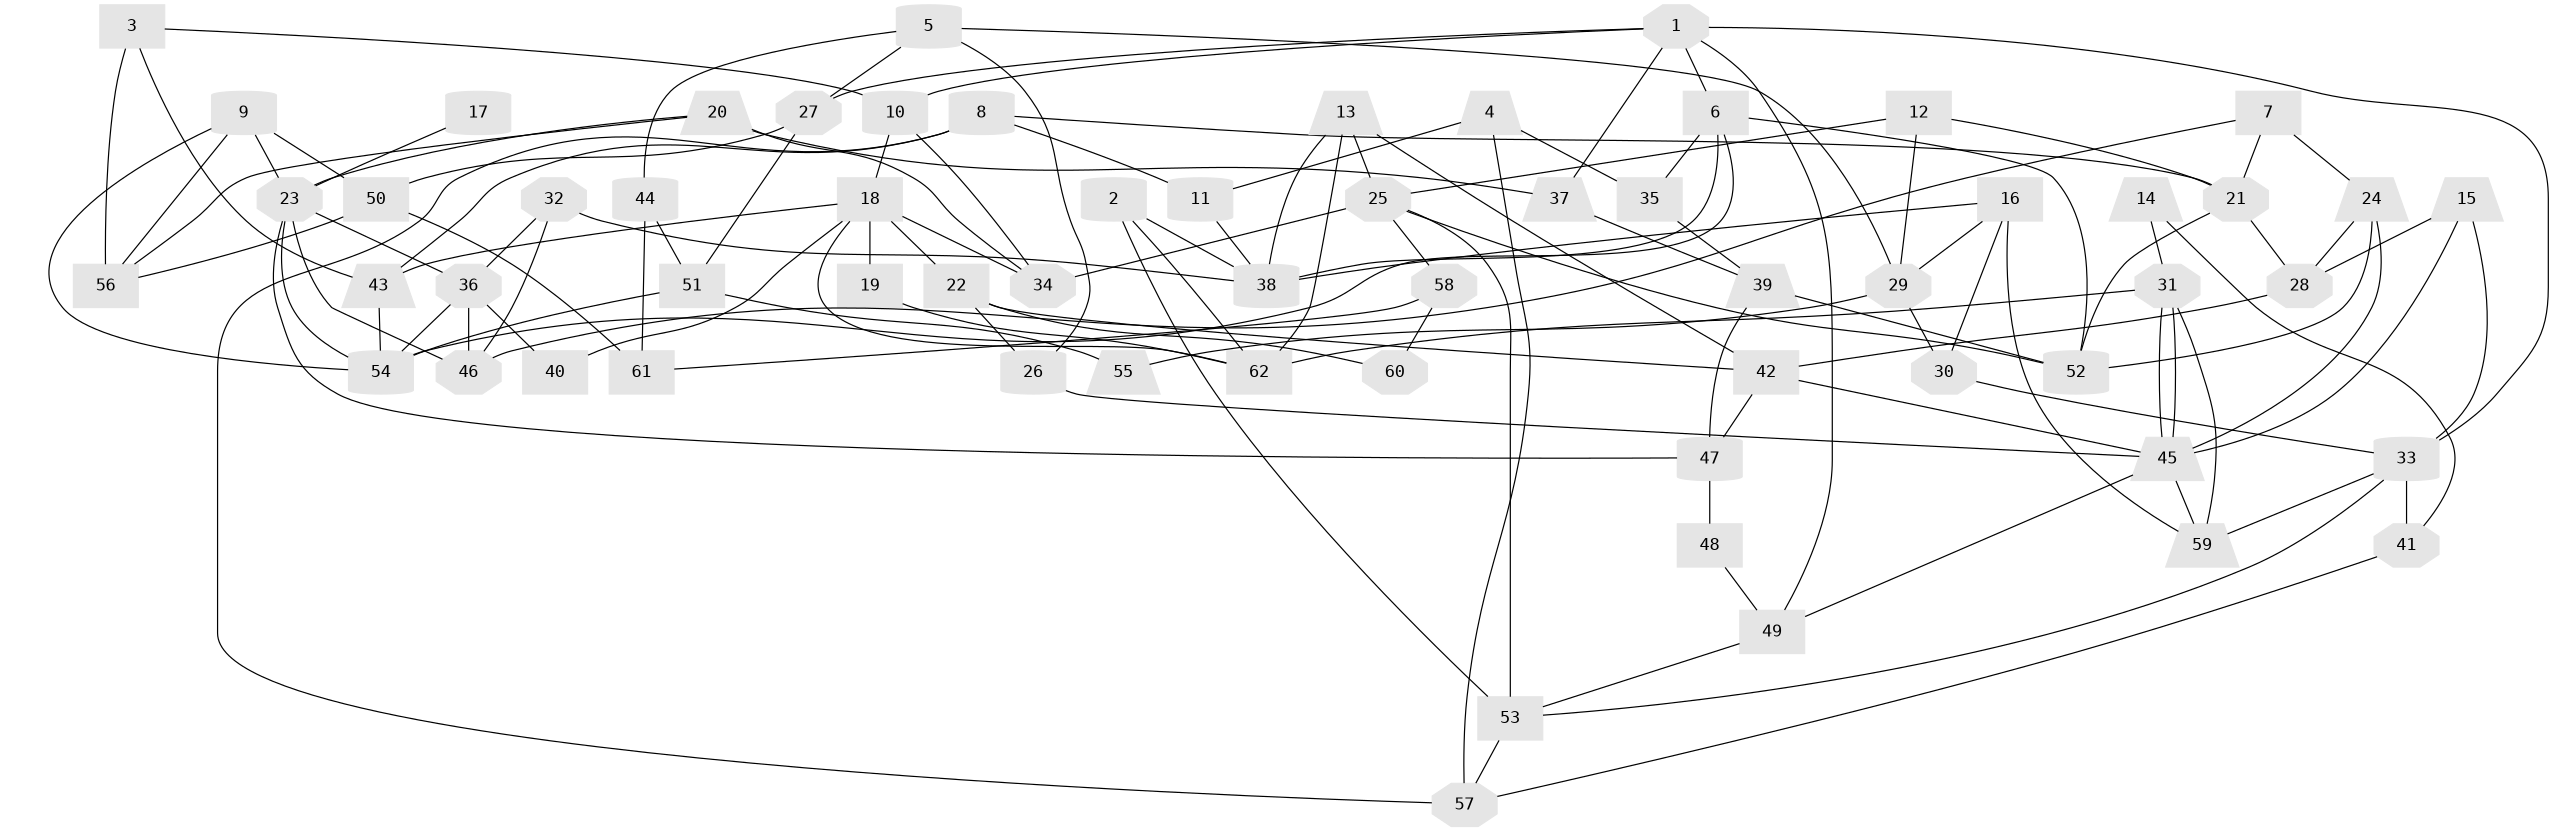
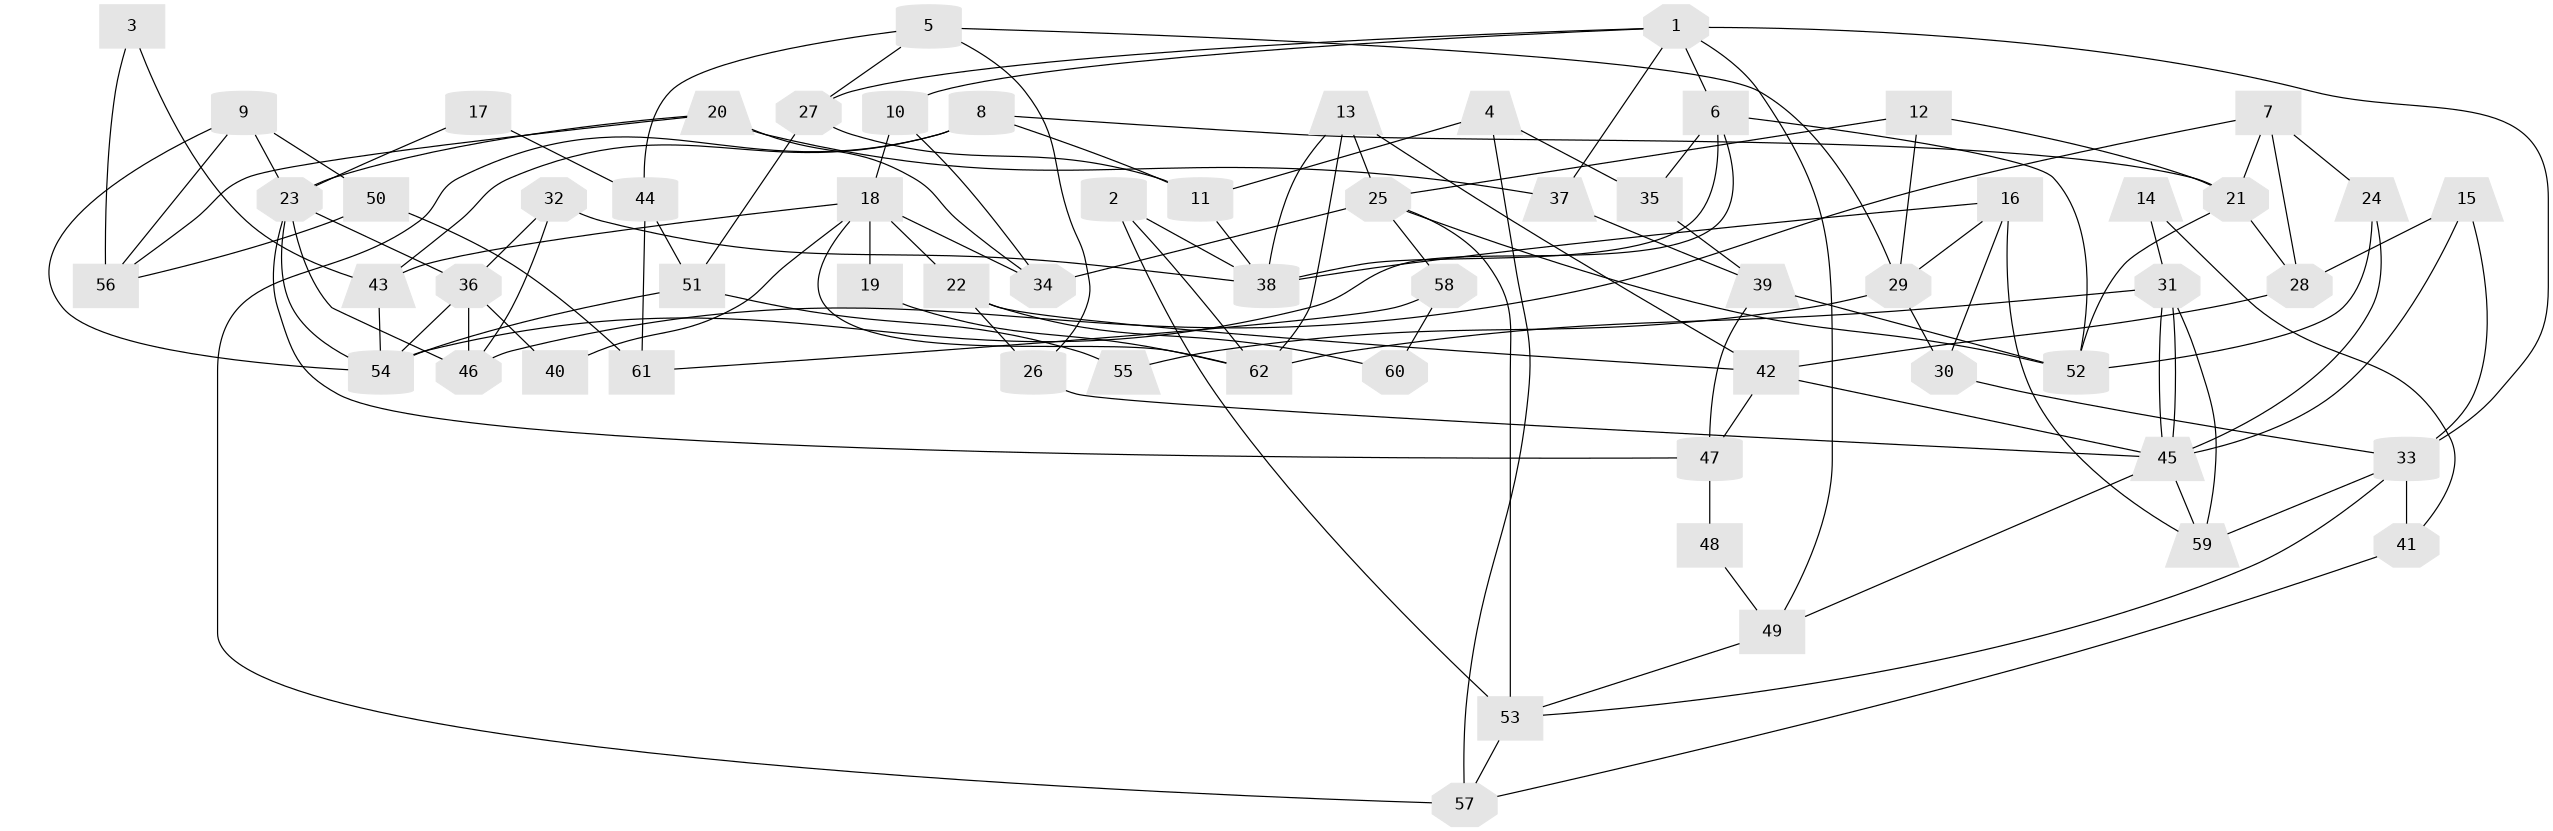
(515, 50) -> none
none -> (557, 154)
(616, 157) -> (1000, 156)
(2335, 244) -> (2284, 199)
